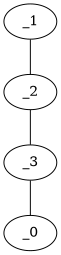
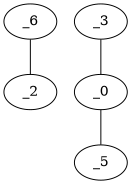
(30, 22) -> (30, 22)
(30, 127) -> none
none -> (101, 163)
